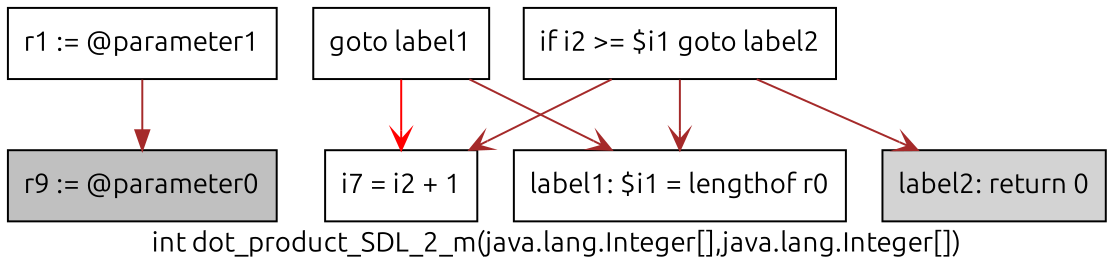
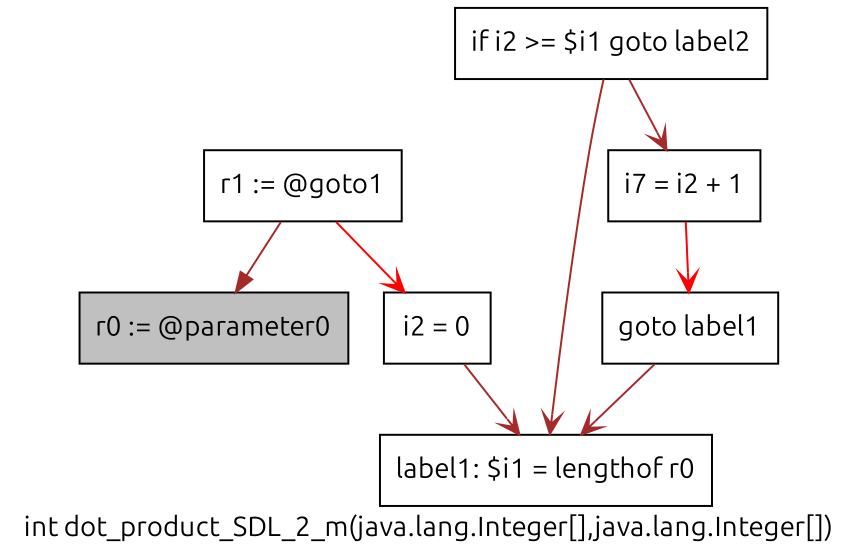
(142, 43) -> (303, 186)
(401, 105) -> (687, 247)
(142, 186) -> (214, 328)
(994, 186) -> none
none -> (437, 328)
